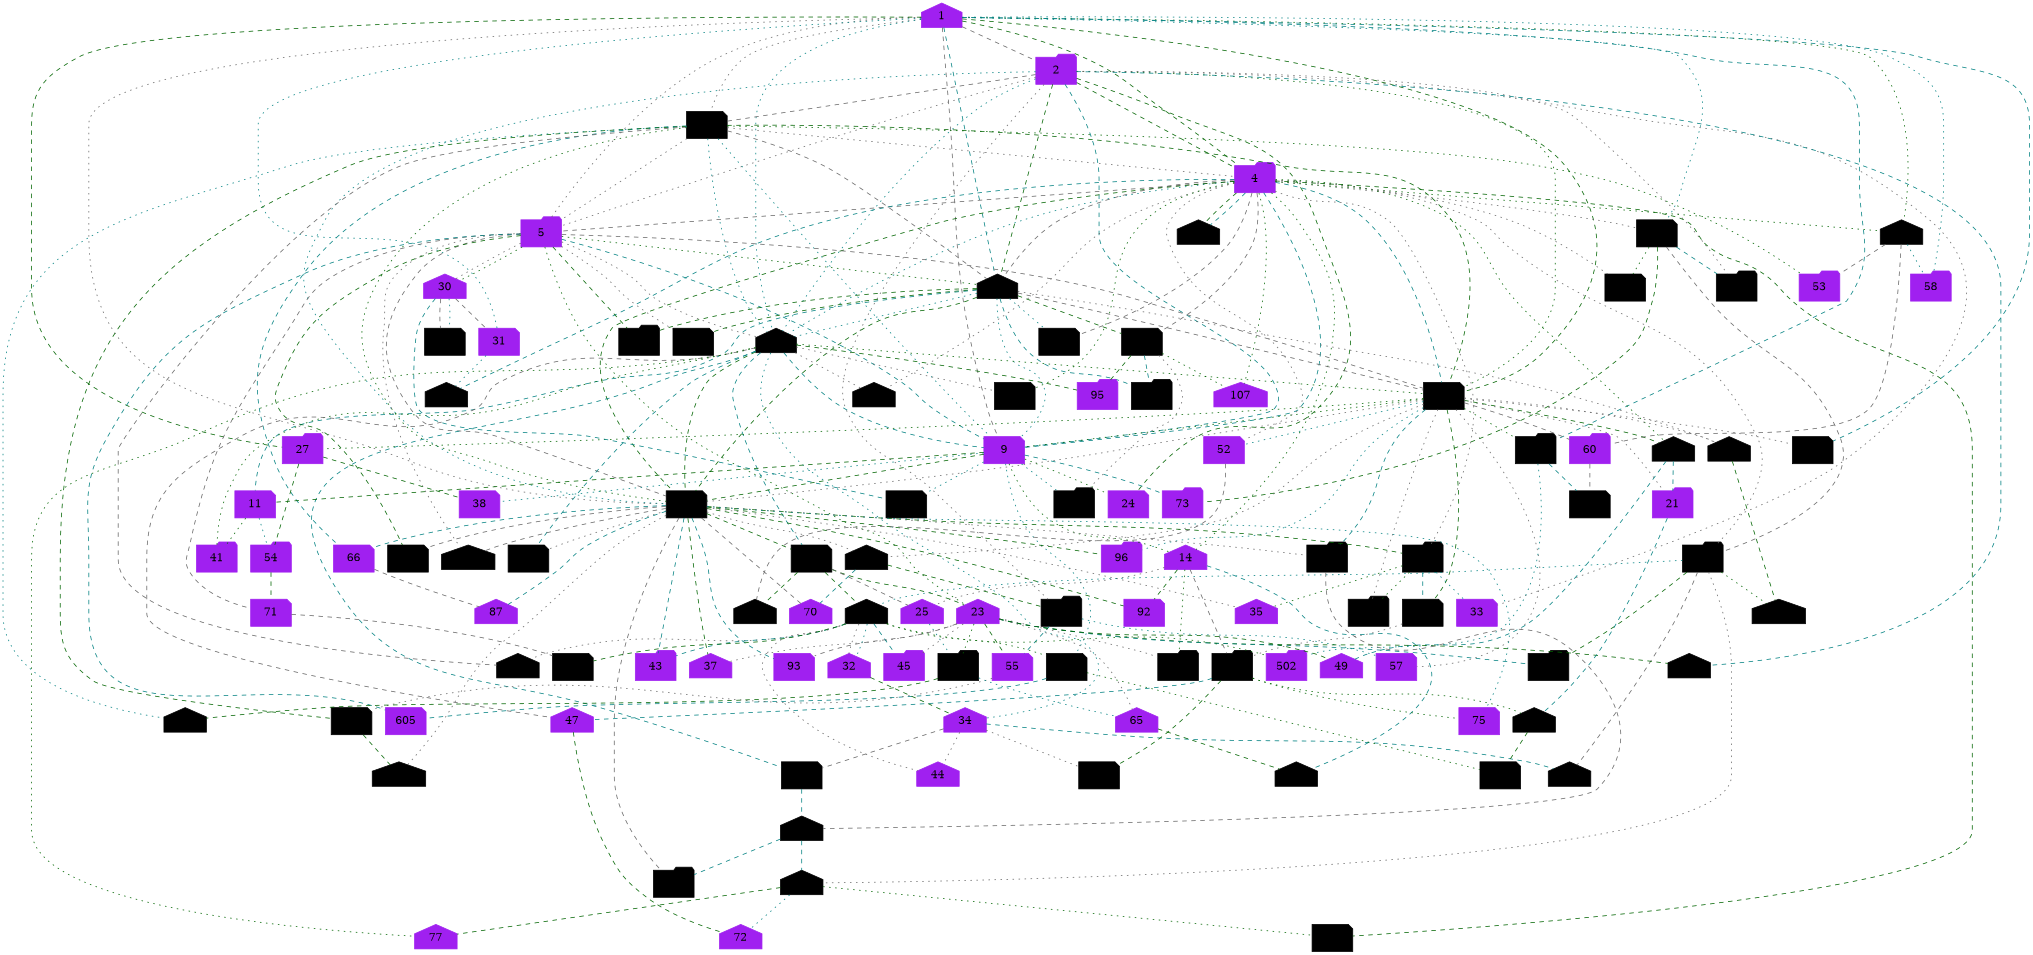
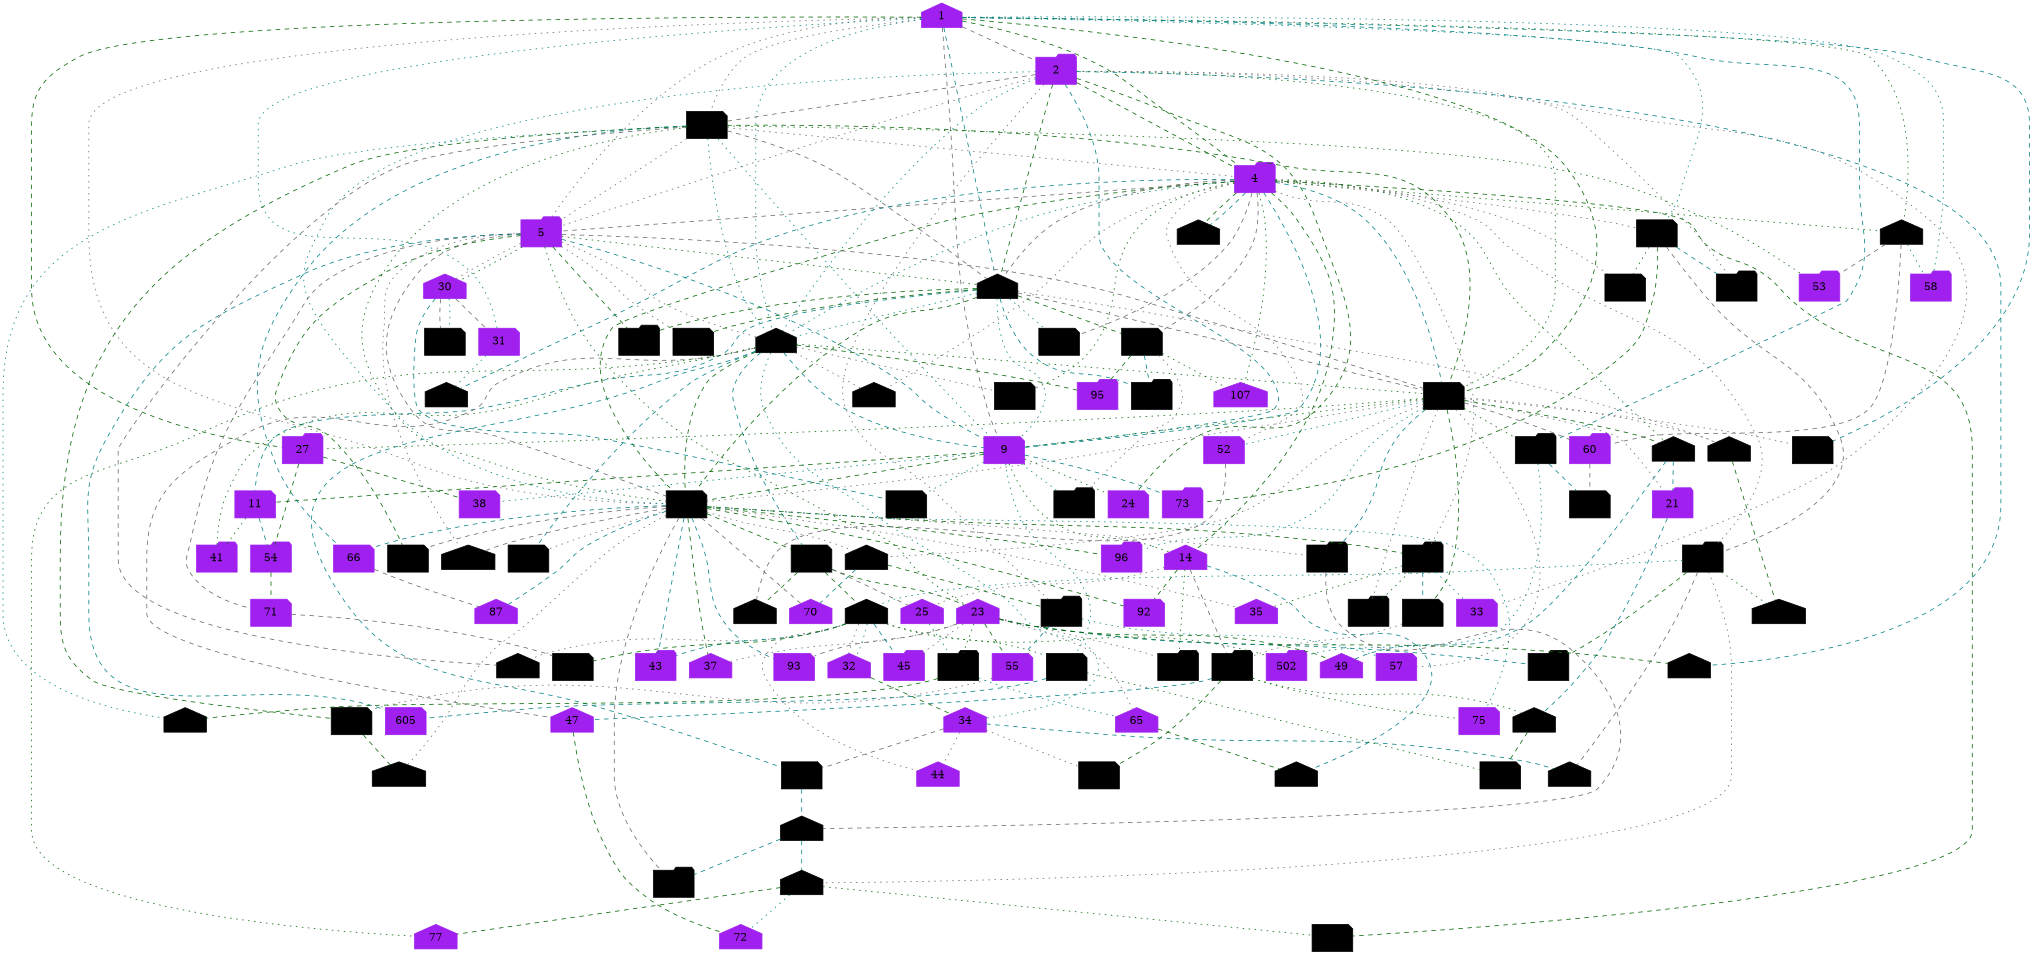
(1325, 373) -> (1325, 373)
(263, 532) -> (263, 532)
